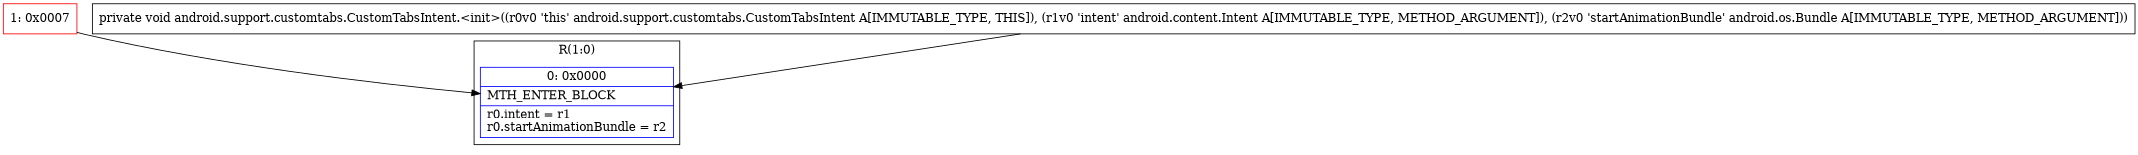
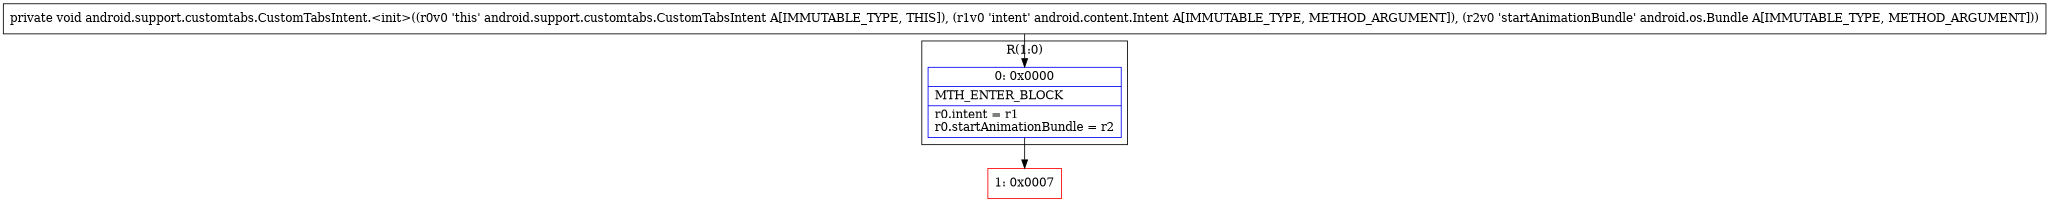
(273, 69) -> (1025, 150)
